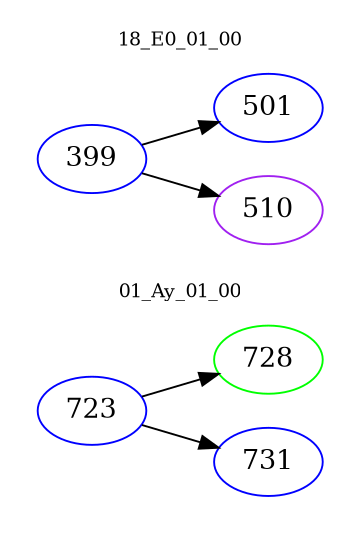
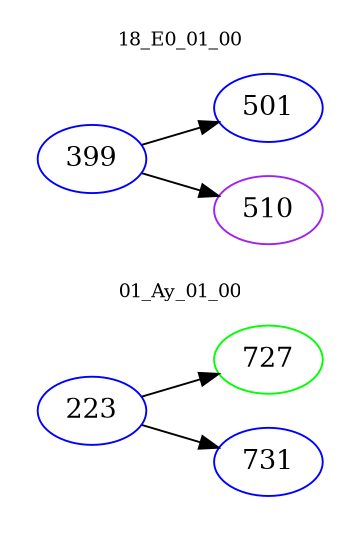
(268, 360) -> (268, 360)
(92, 411) -> (92, 411)
